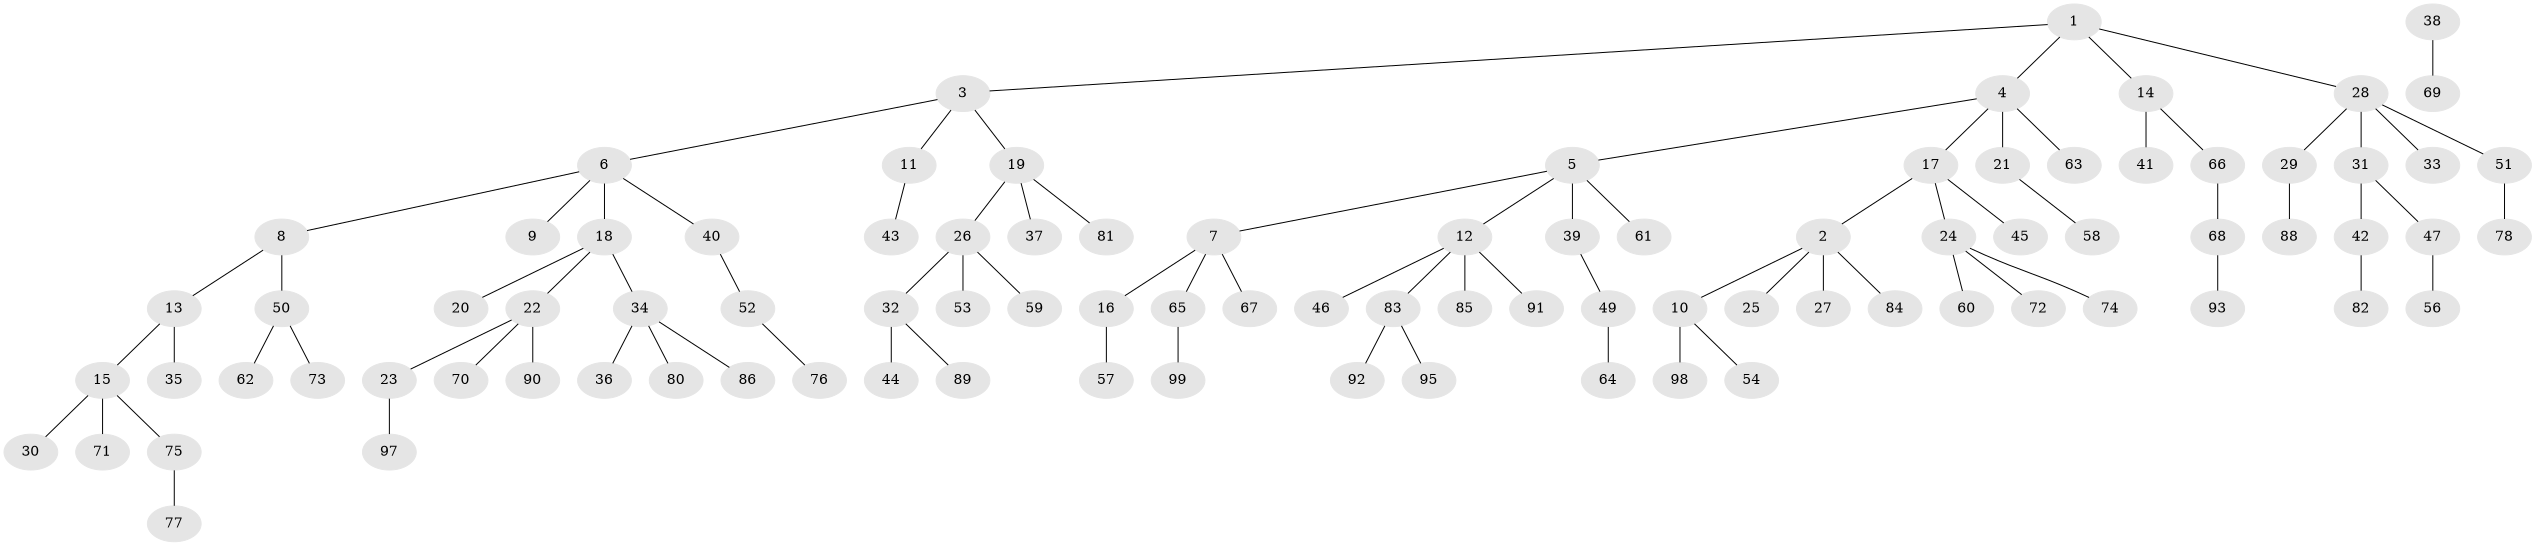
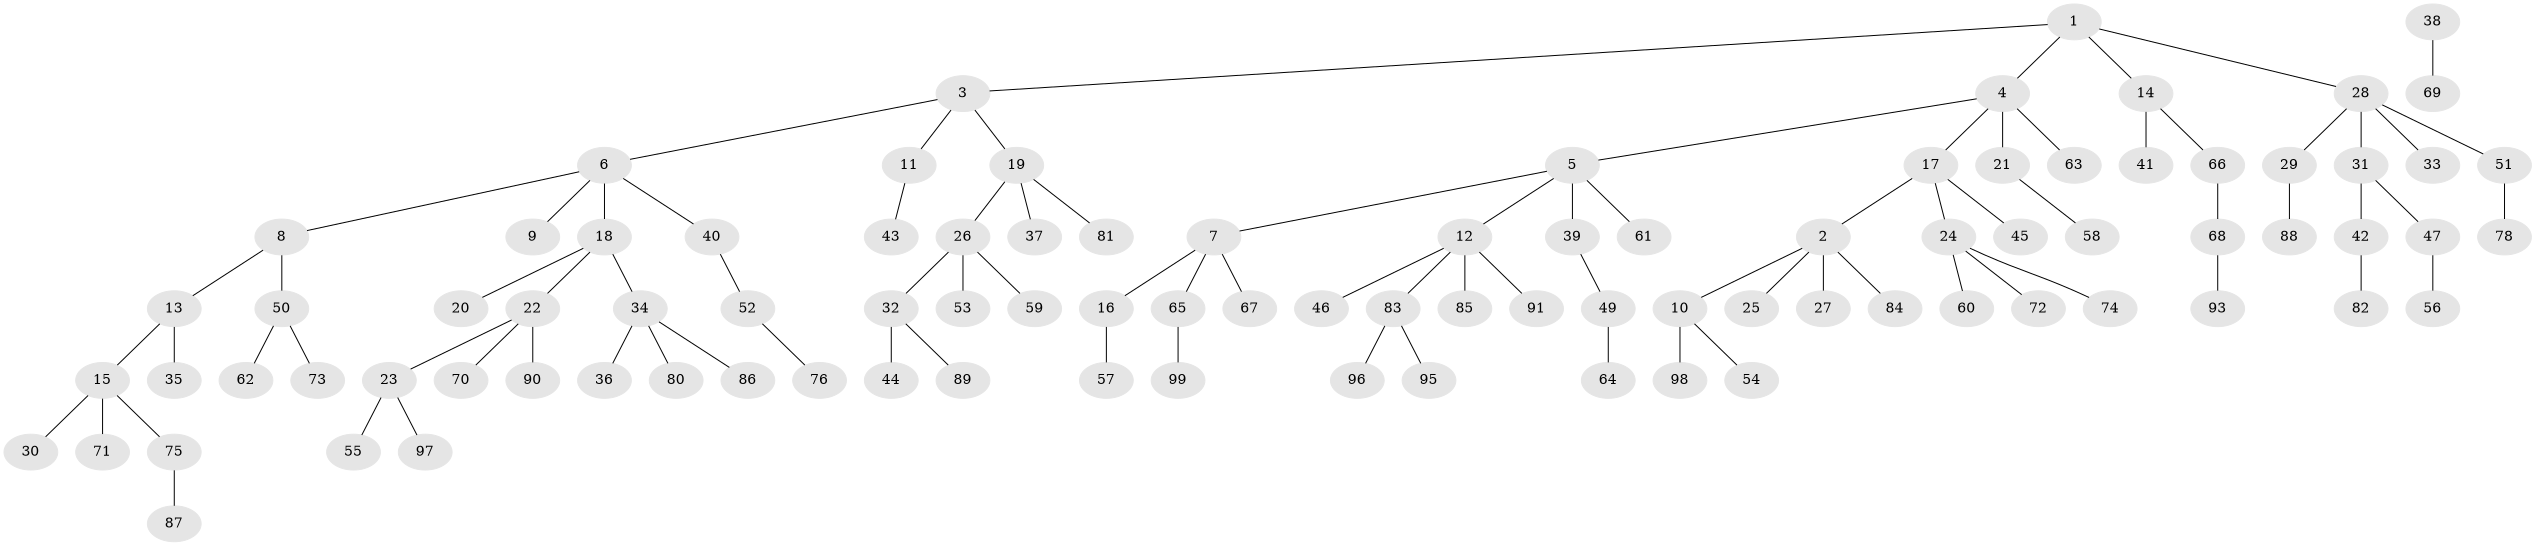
(1357, 380) -> (1357, 380)
none -> (354, 452)
(174, 524) -> (174, 524)
